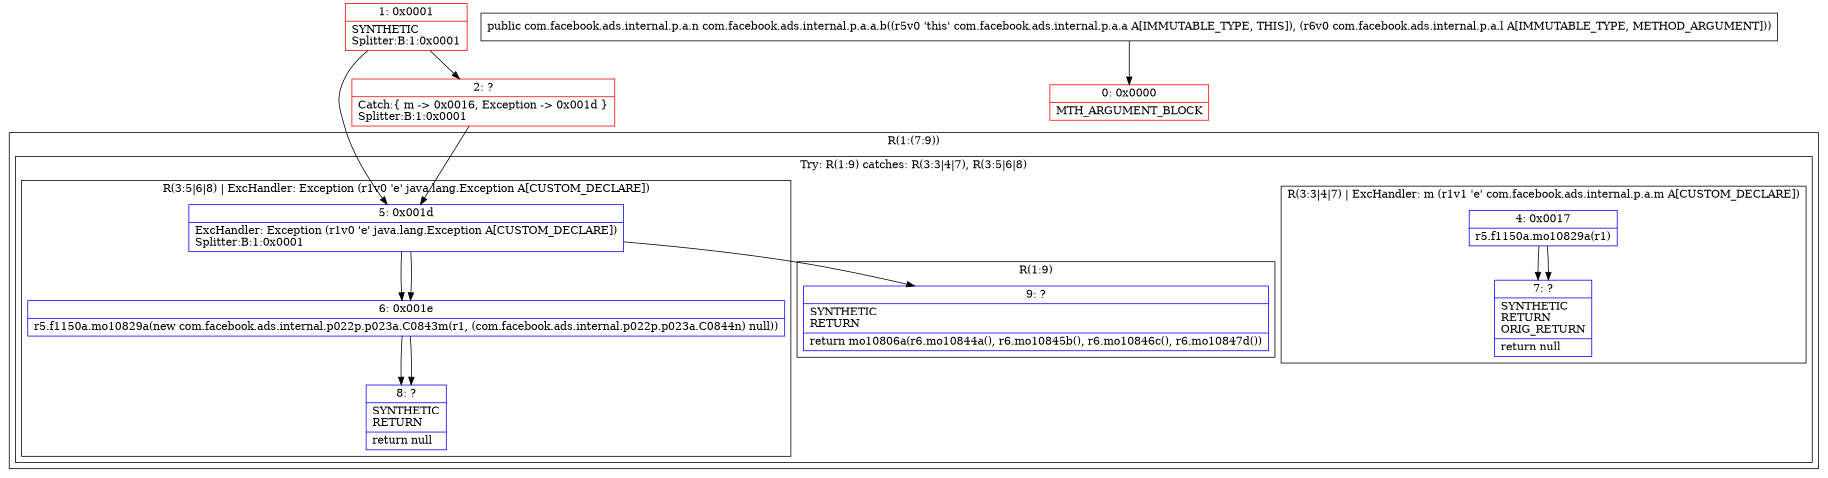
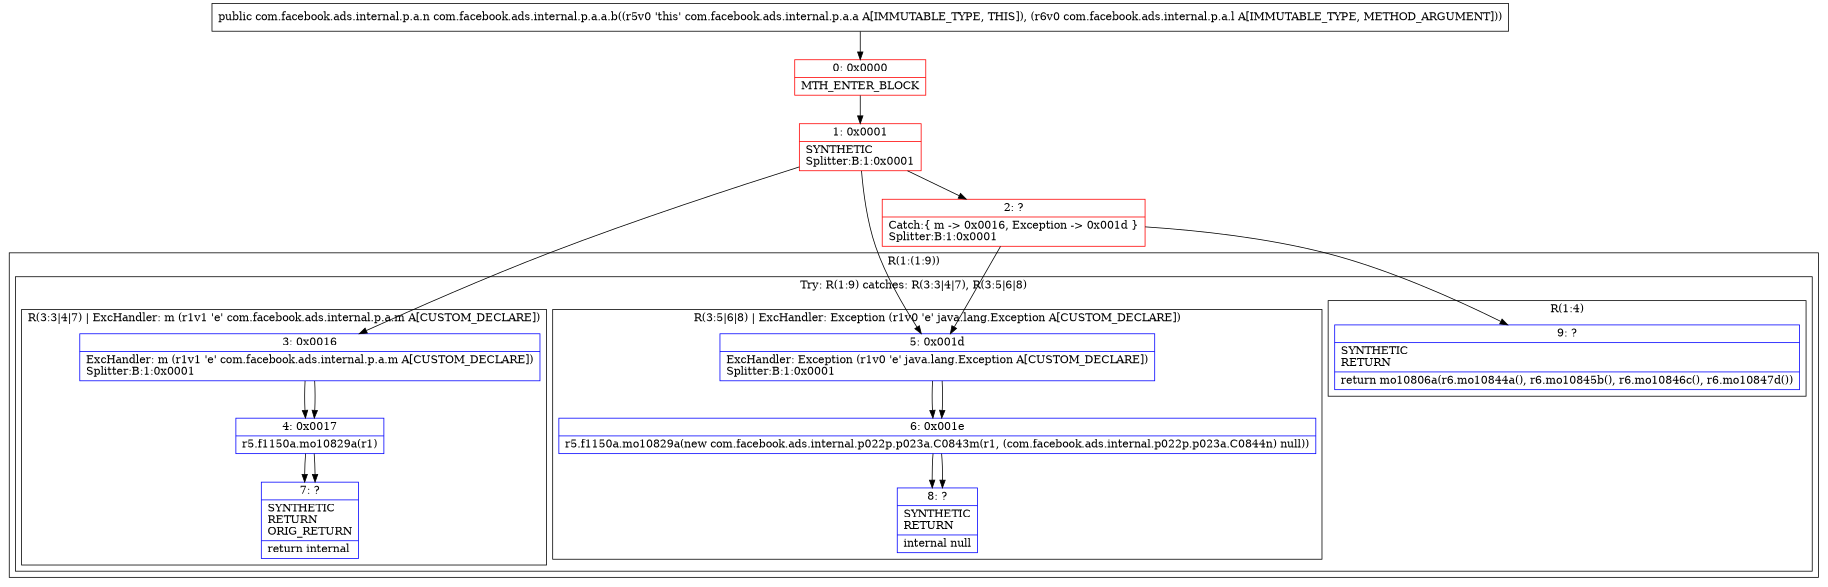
none -> (860, 106)
(1129, 111) -> (860, 86)
(914, 141) -> (914, 262)
(766, 258) -> (1346, 259)
(1036, 271) -> (1567, 309)
(1531, 347) -> (309, 549)
none -> (310, 357)
(402, 441) -> (937, 543)
